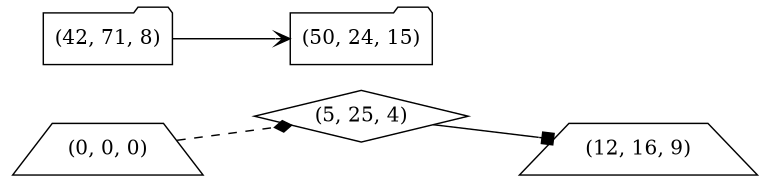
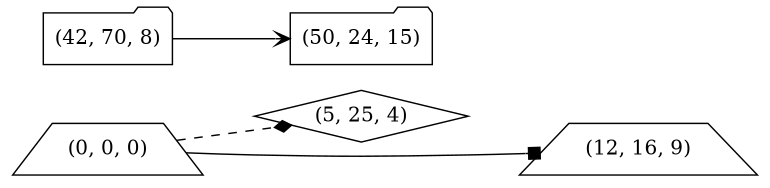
(108, 39) -> (108, 39)
(486, 131) -> (356, 156)
